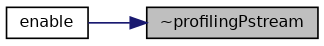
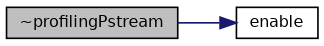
(109, 23) -> (199, 23)
